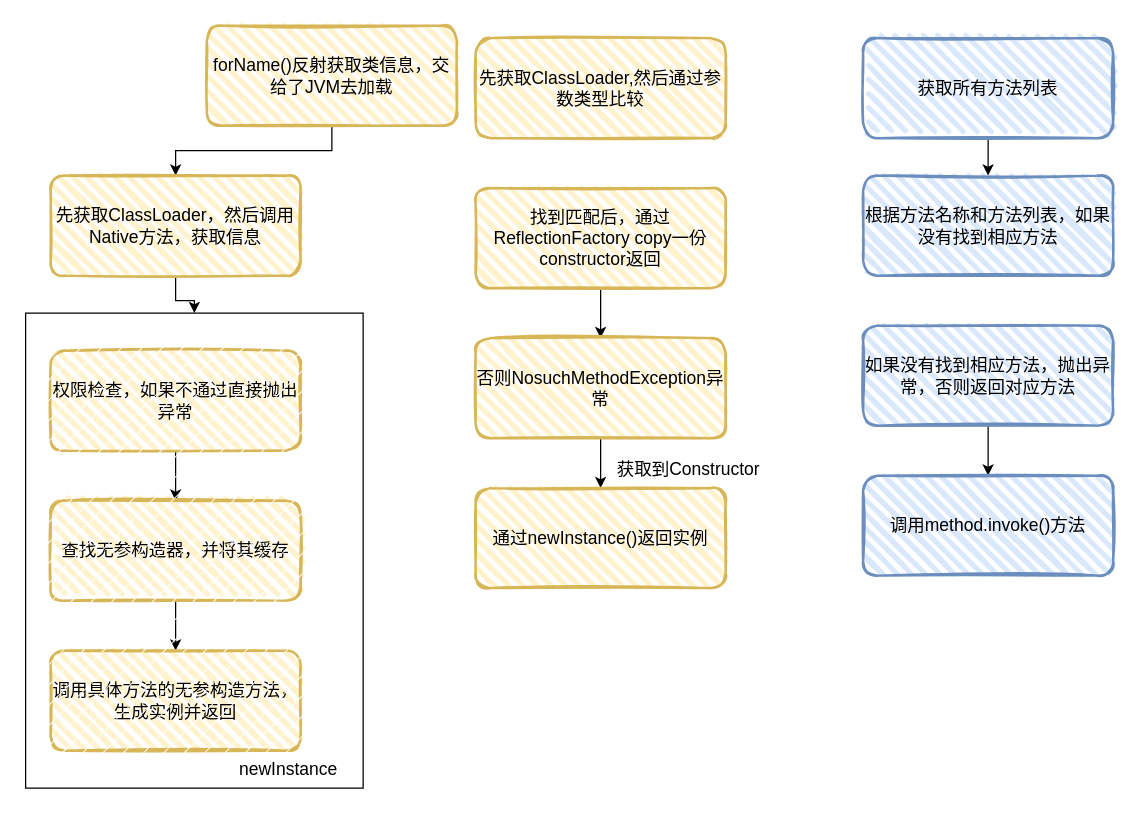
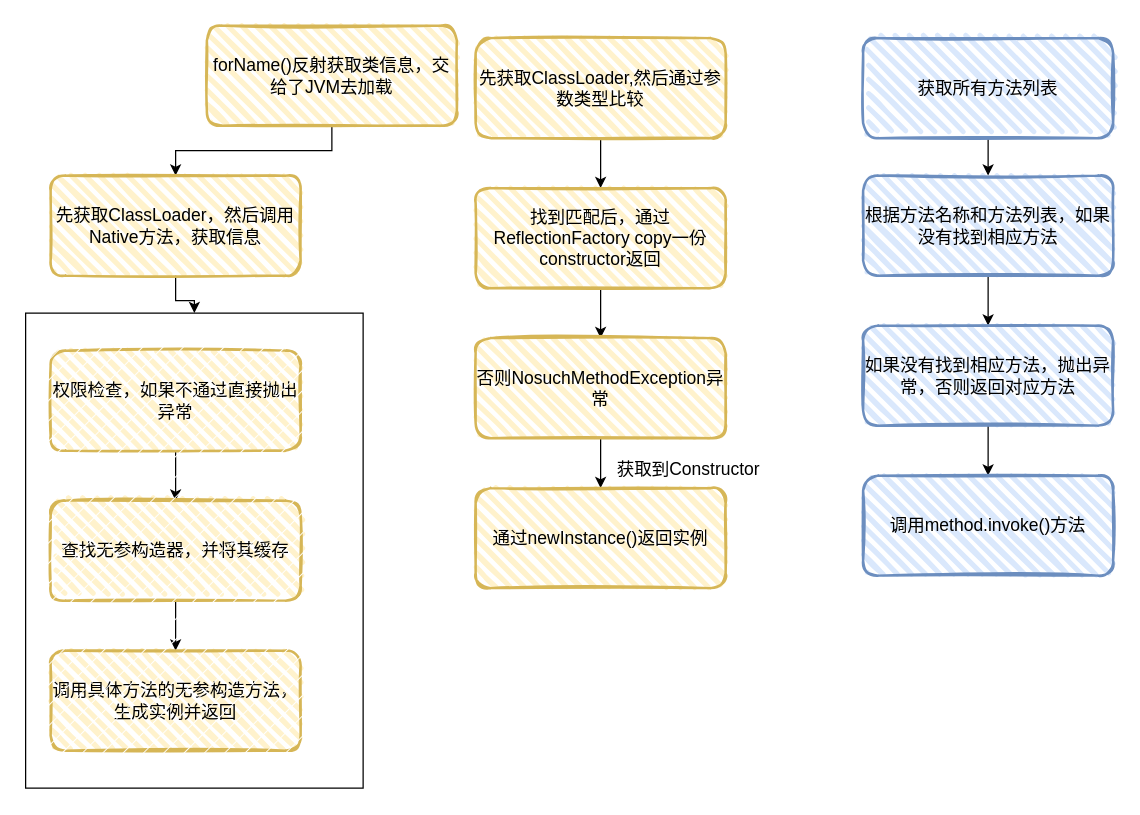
none -> (601, 159)
none -> (988, 297)
(288, 769) -> none
